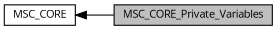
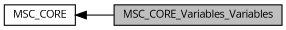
(193, 15) -> (198, 15)
